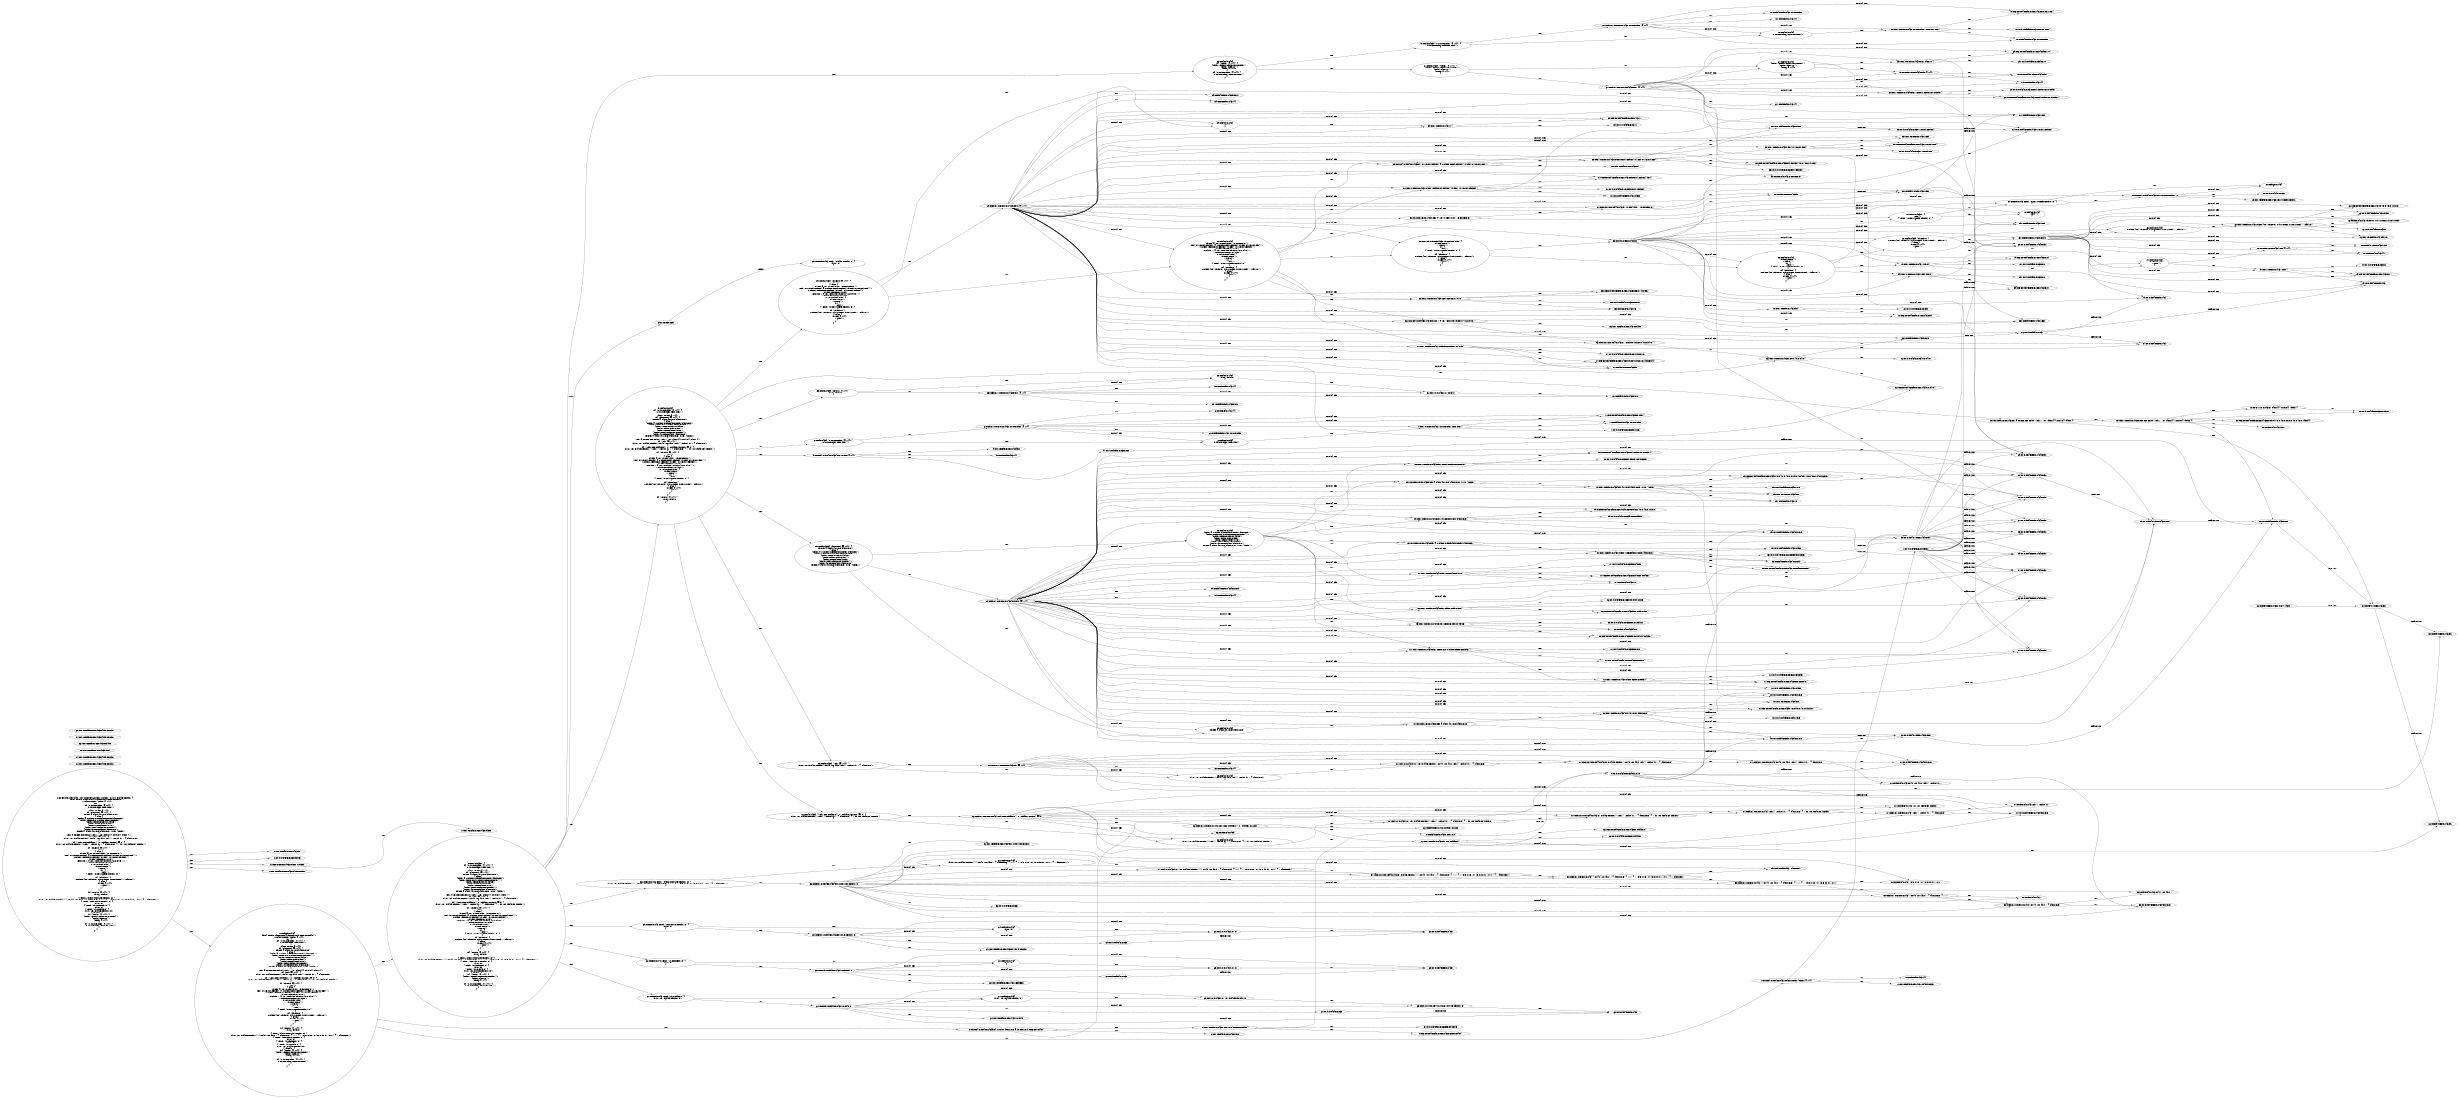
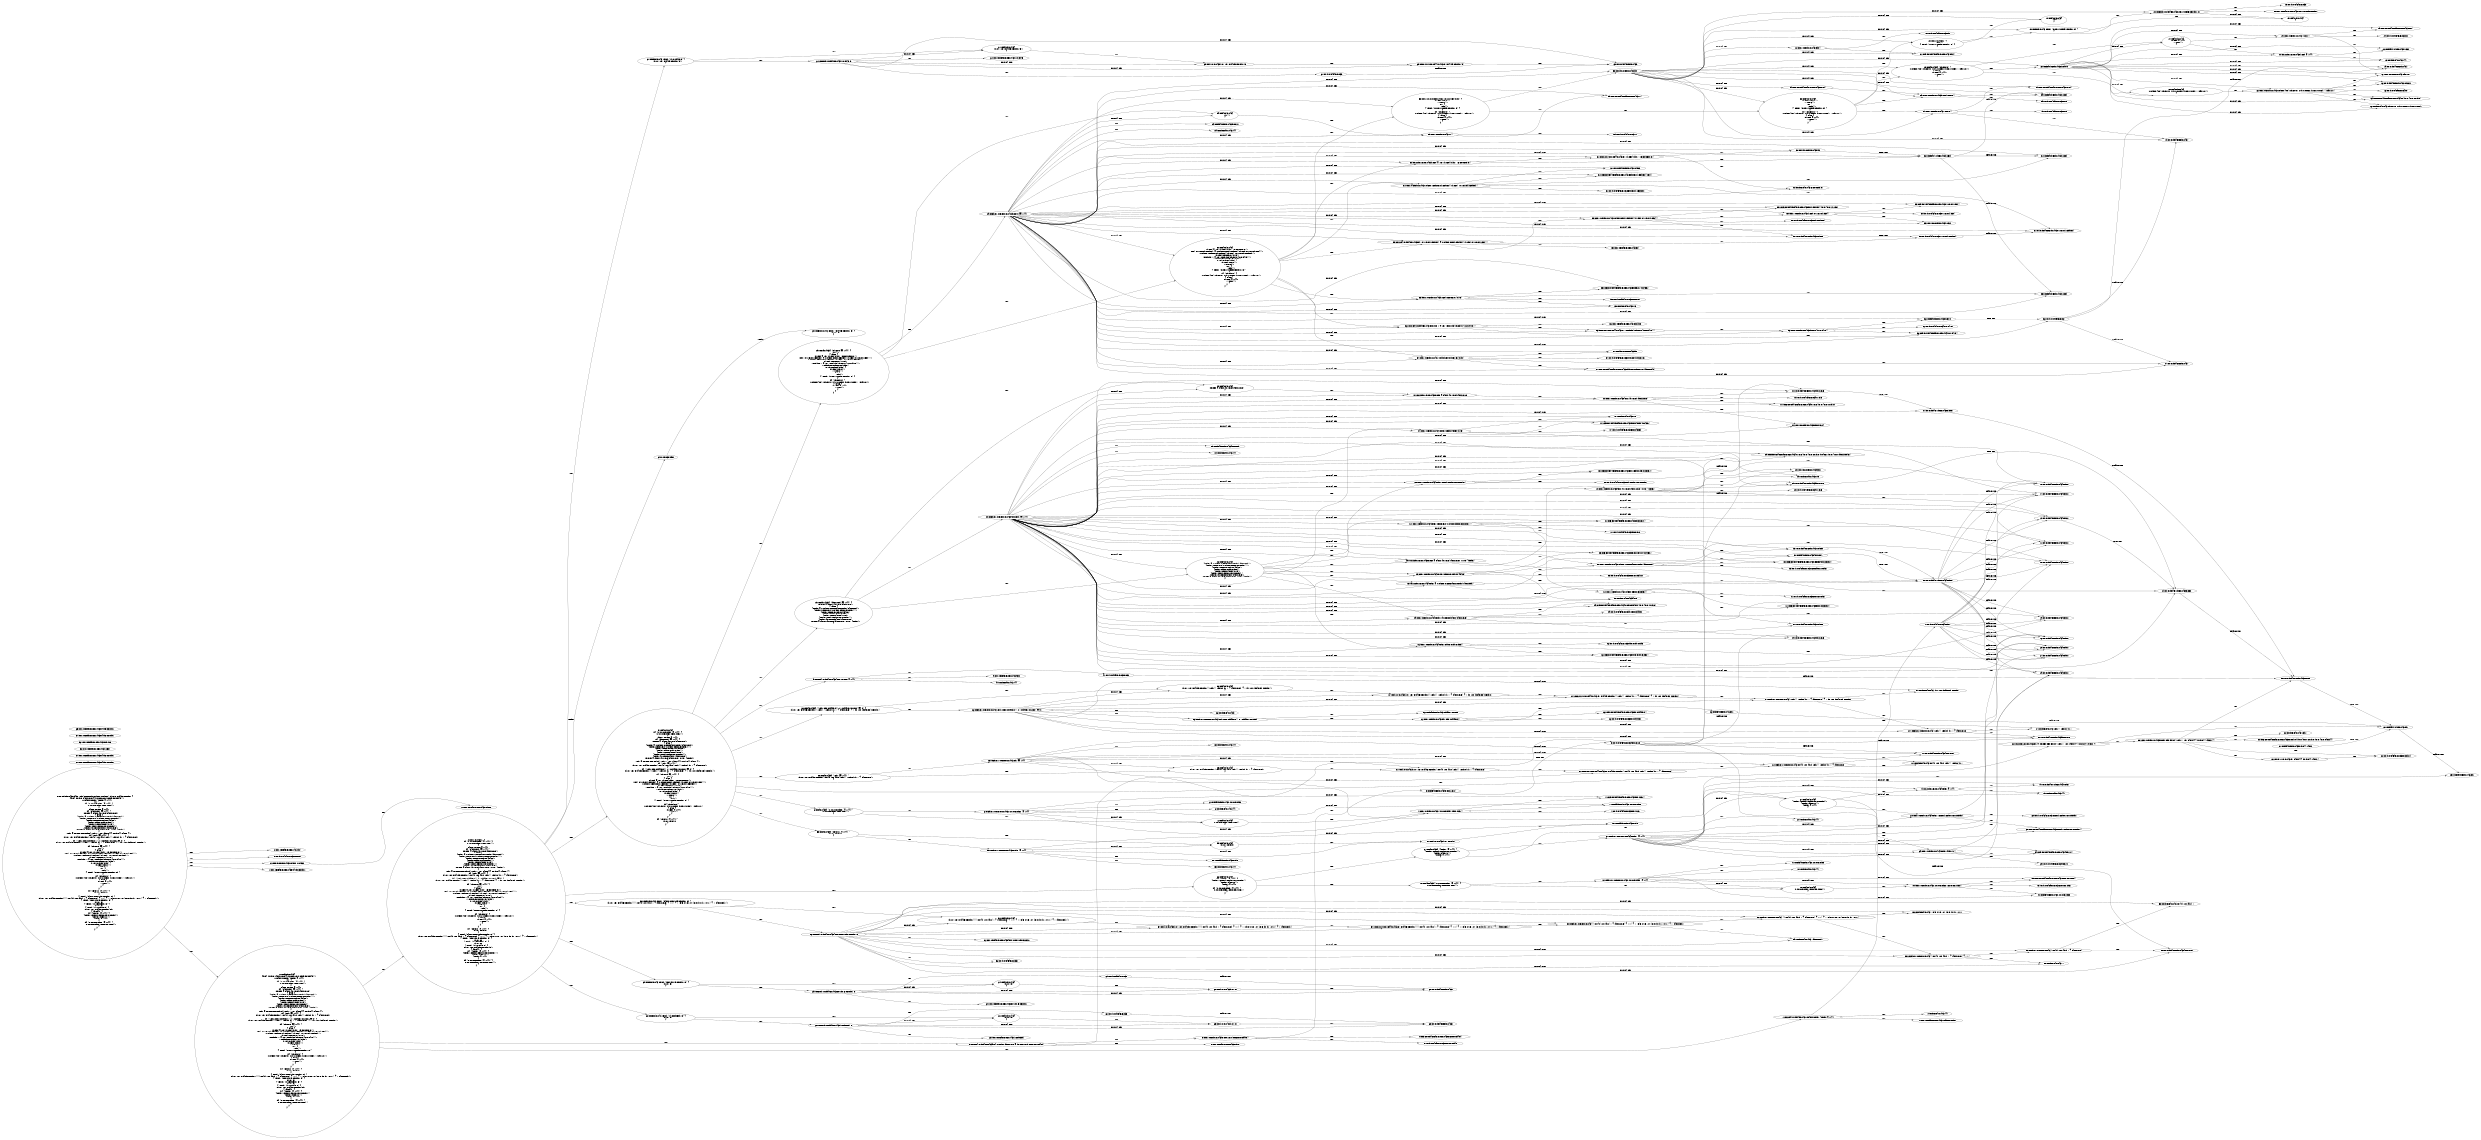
(1973, 281) -> (1874, 91)
(1786, 702) -> (1808, 425)
(2407, 714) -> (2058, 722)
(1683, 732) -> none
